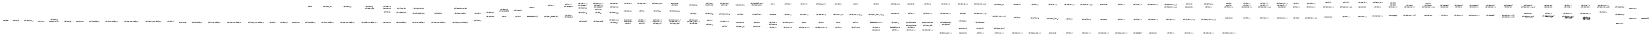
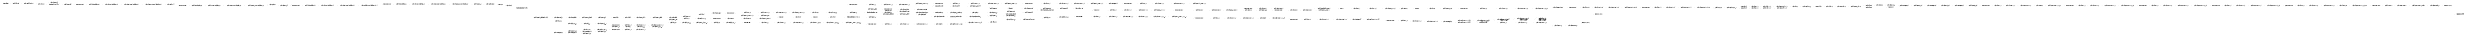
none -> (2039, 6)
none -> (993, 8)
(675, 22) -> none
